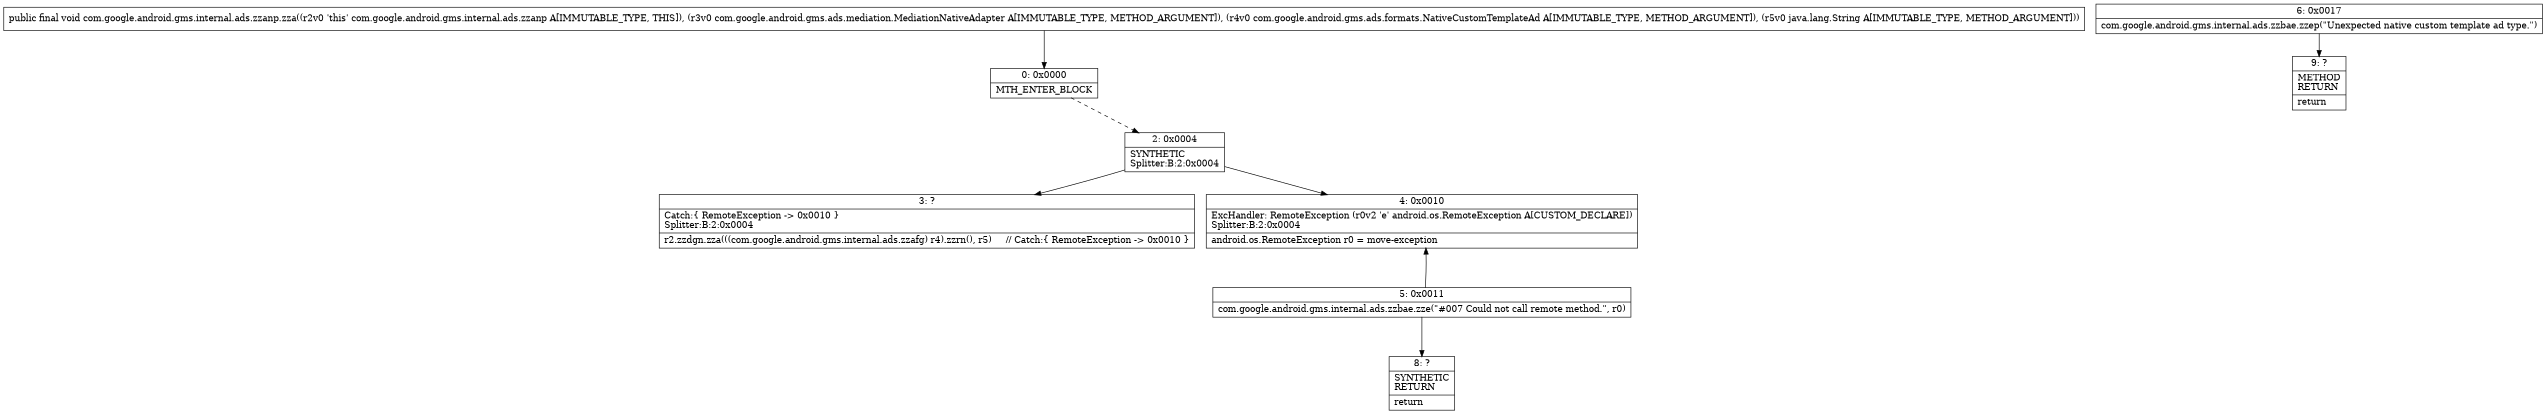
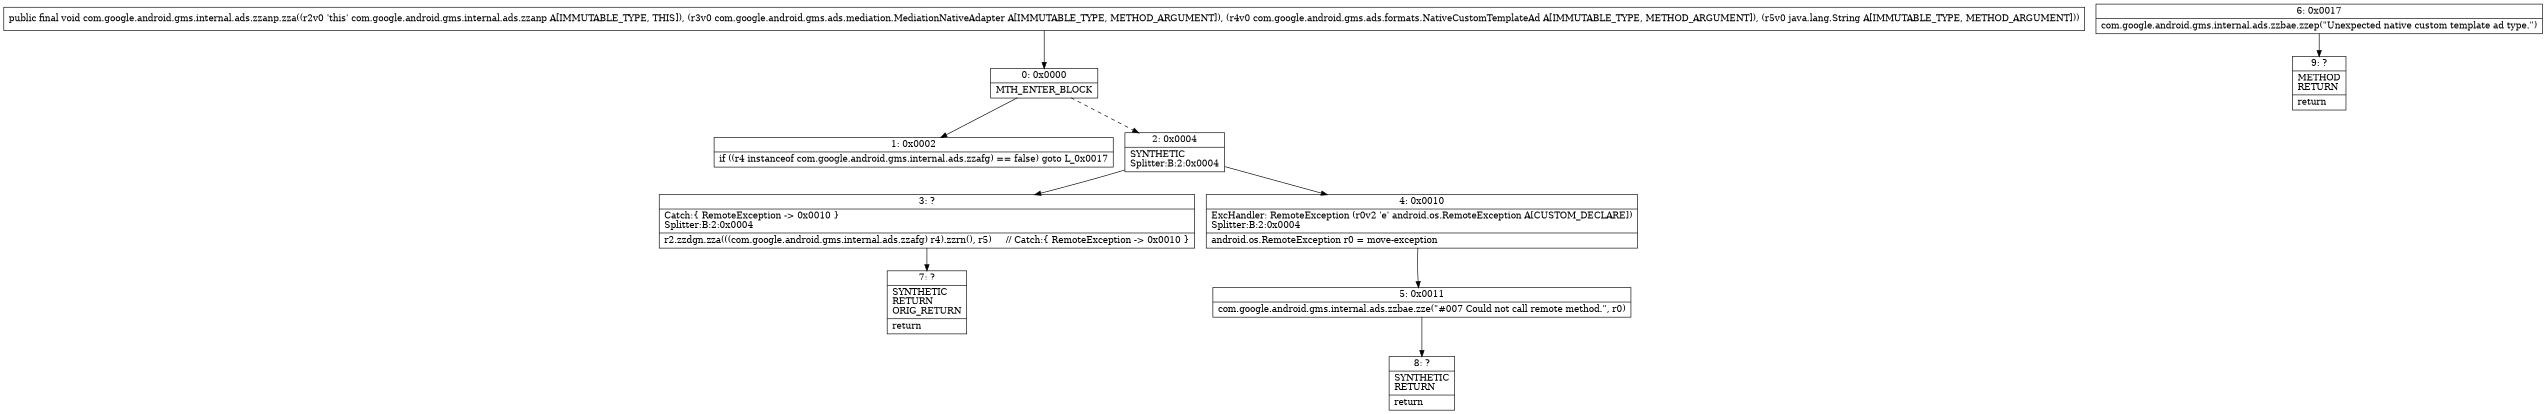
none -> (914, 152)
(1426, 271) -> (1418, 265)
none -> (927, 302)
